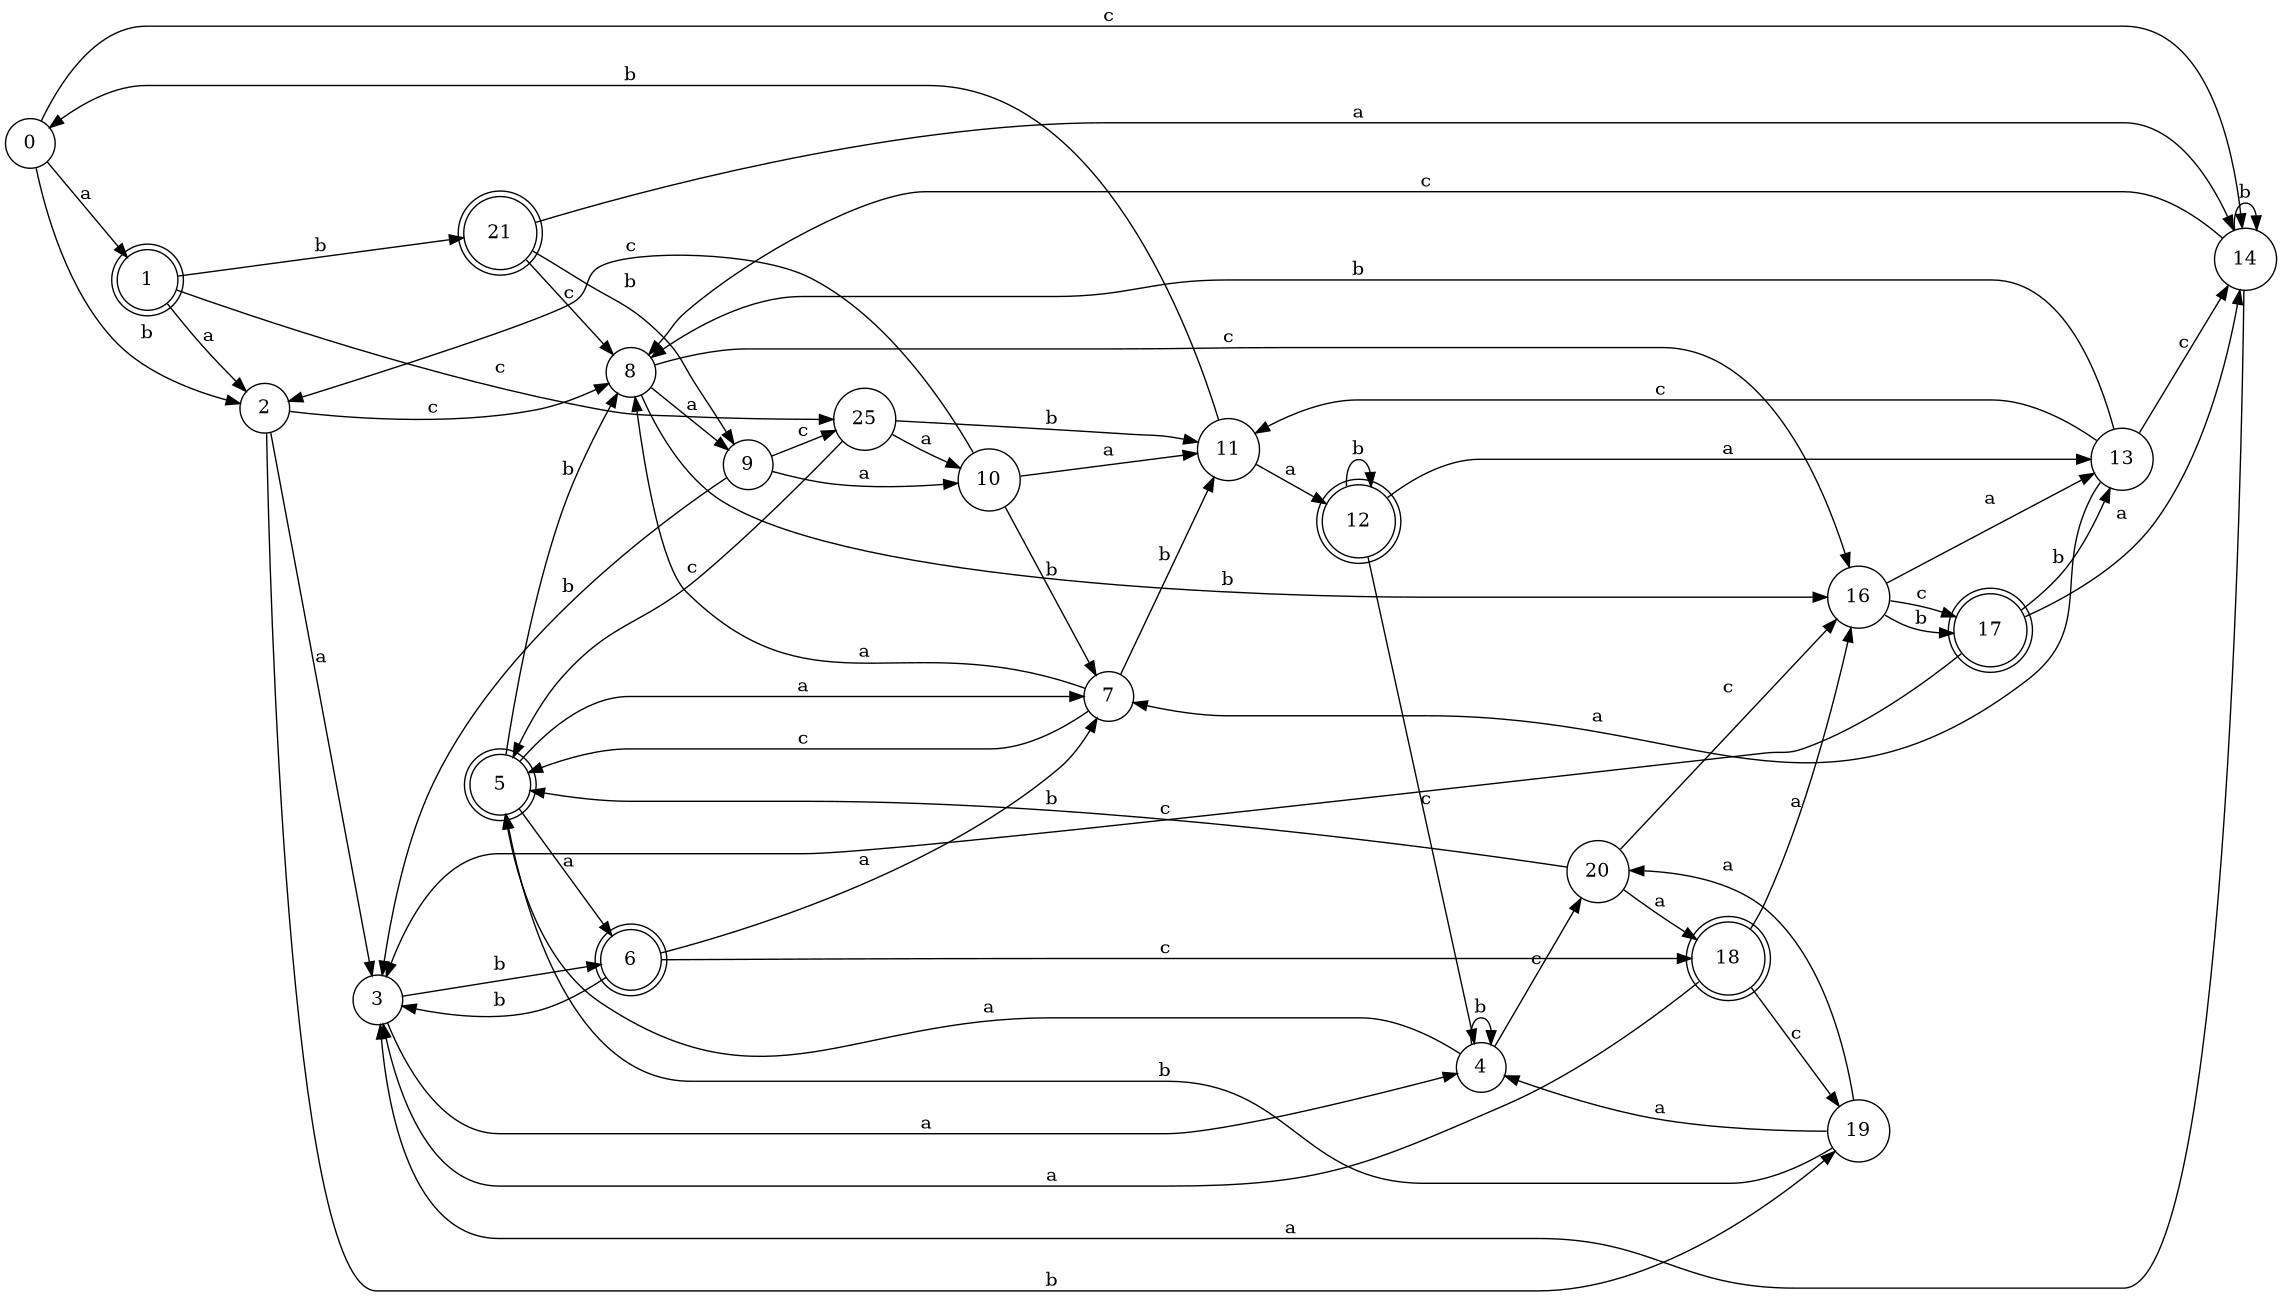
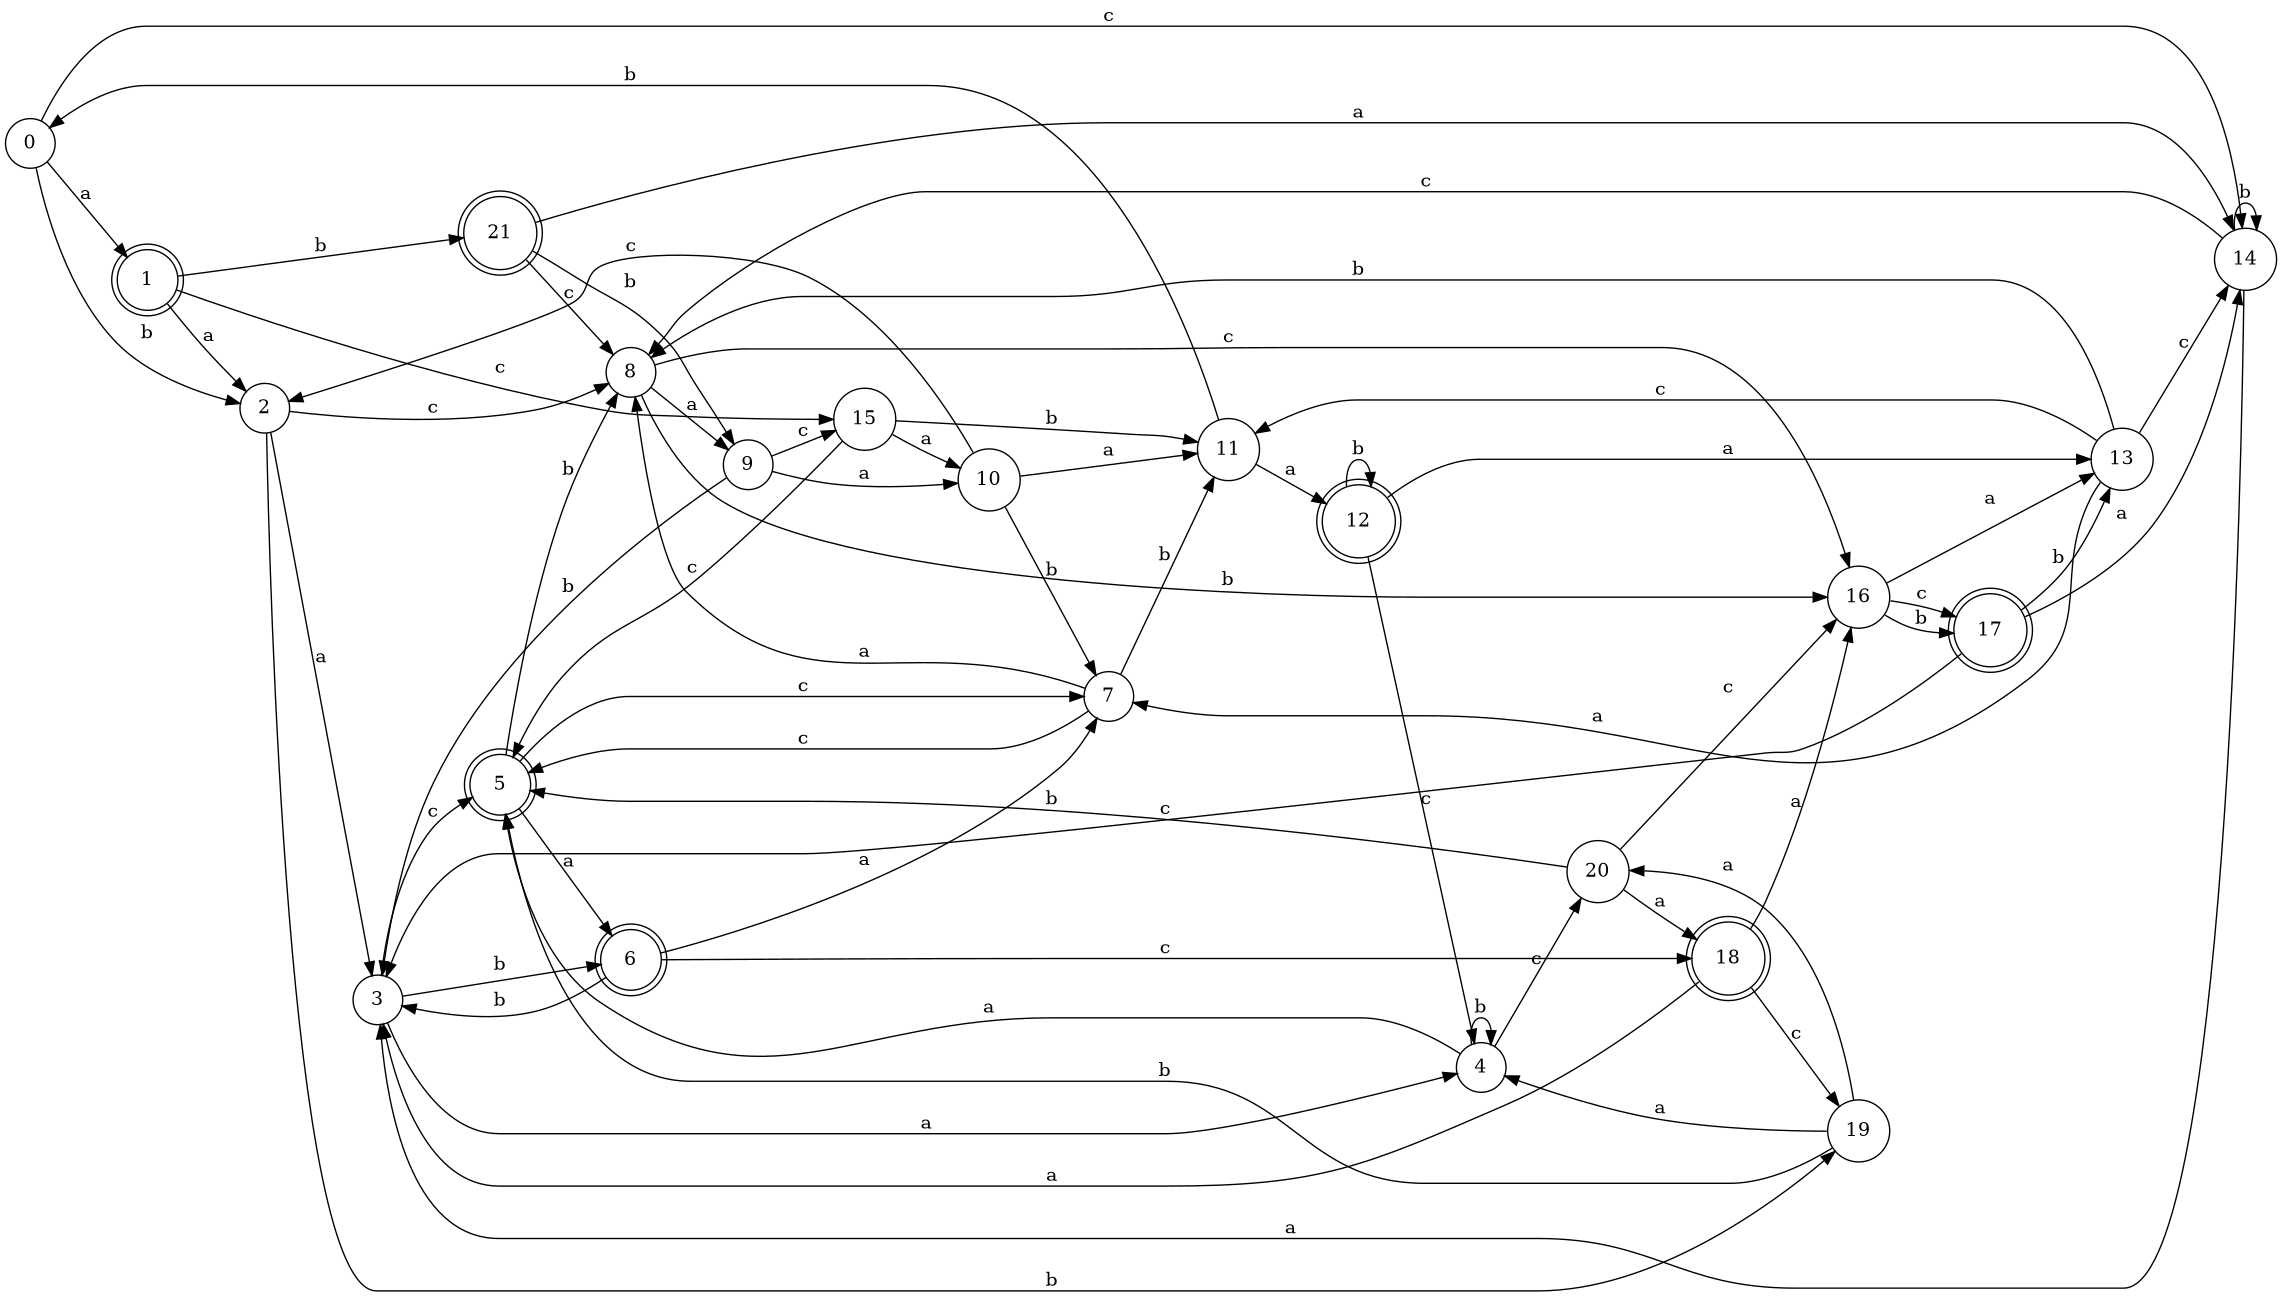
(865, 419) -> (865, 419)
(803, 686) -> (803, 686)
none -> (418, 850)
